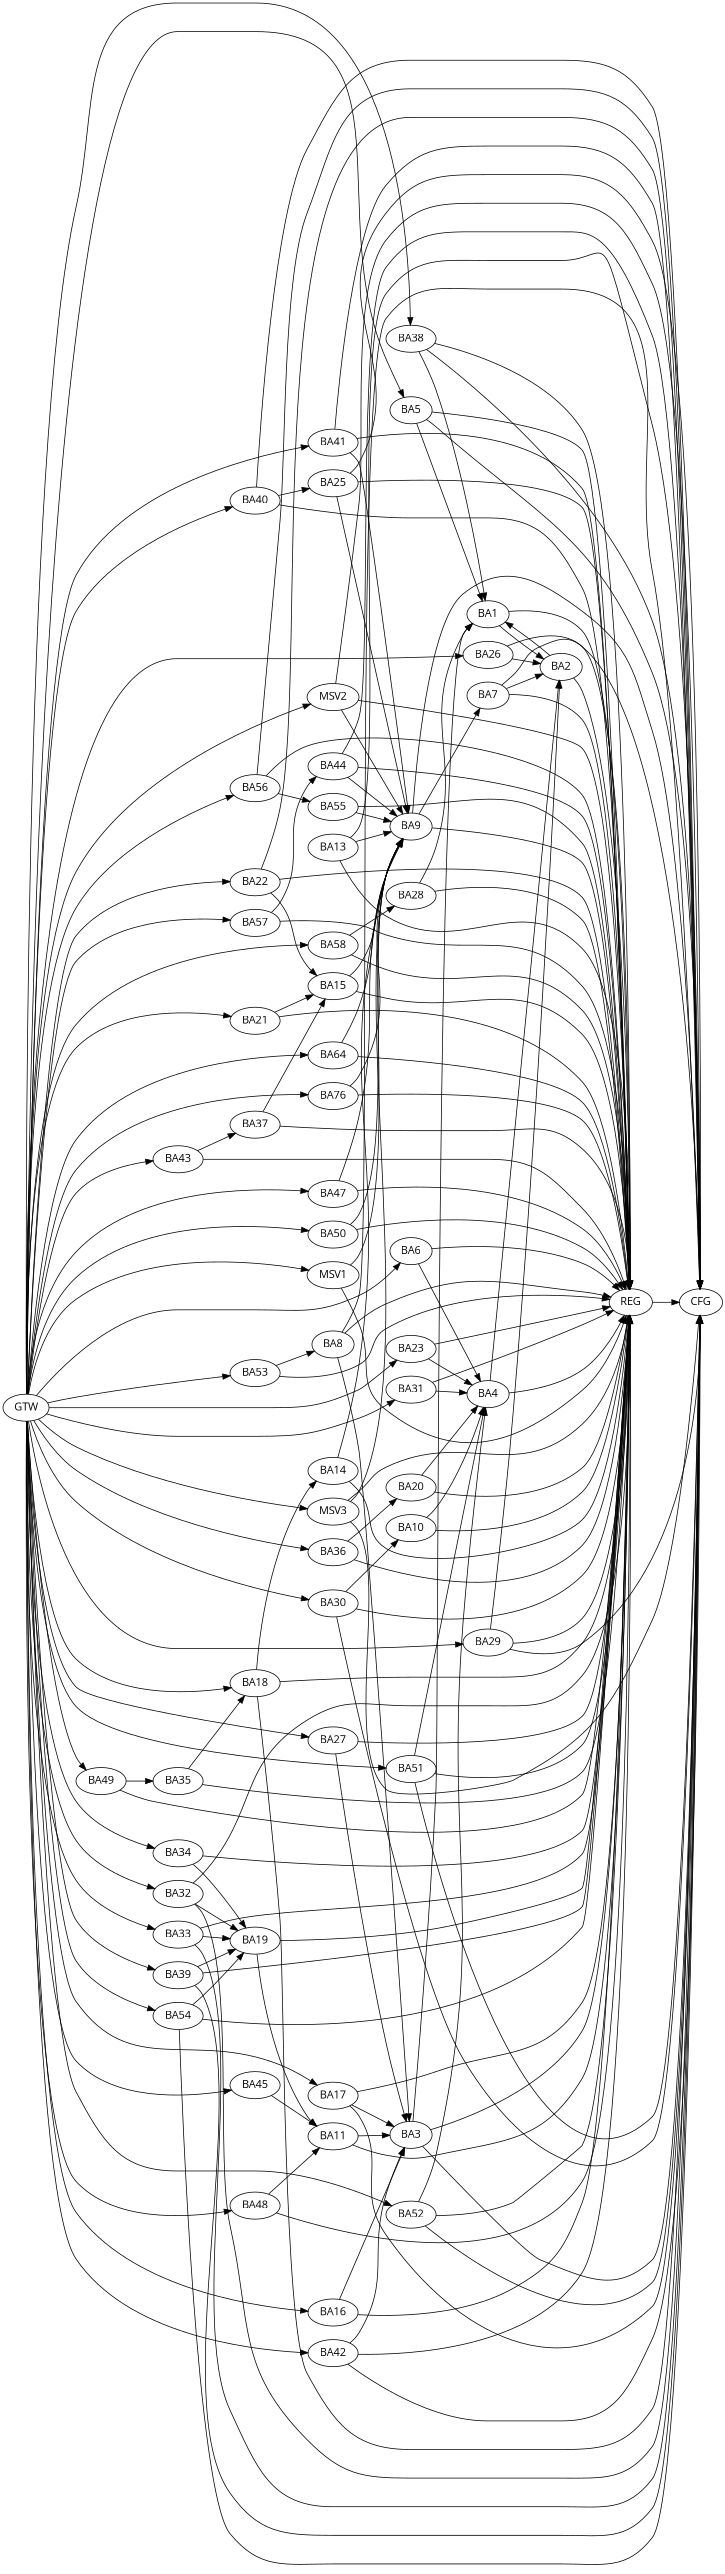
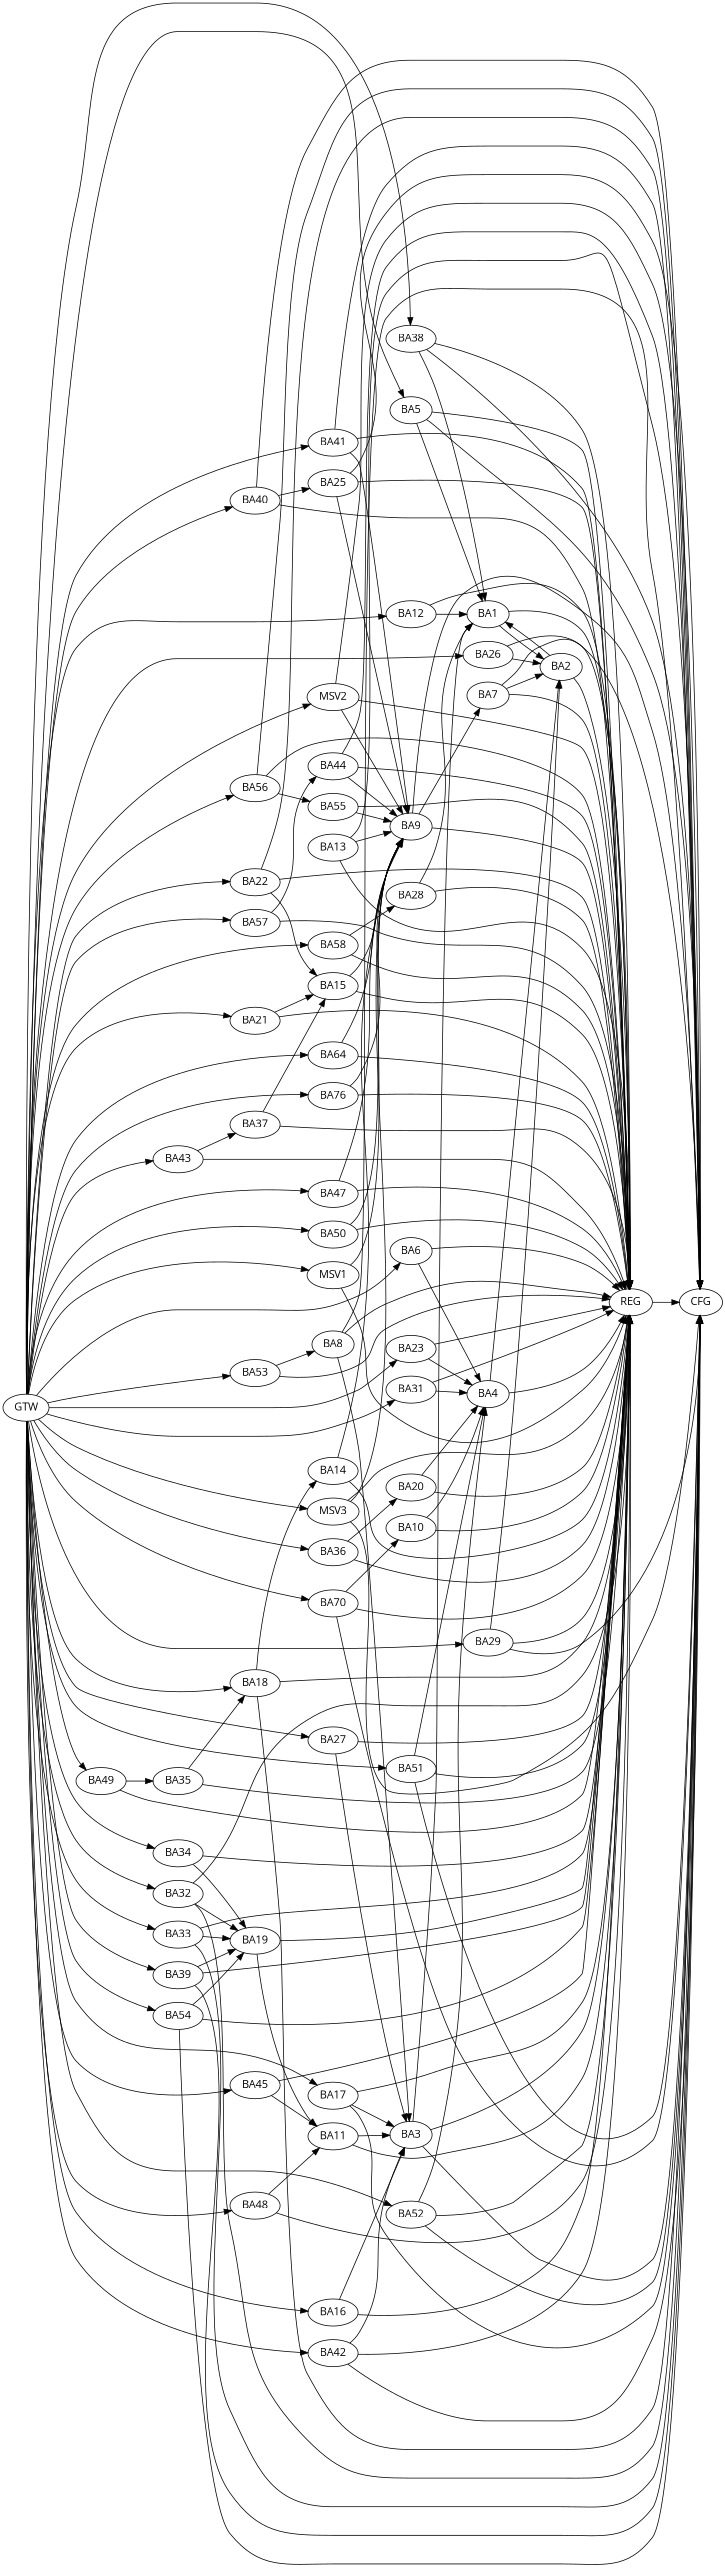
none -> (411, 614)
(333, 1603) -> (333, 1603)
none -> (587, 1933)
